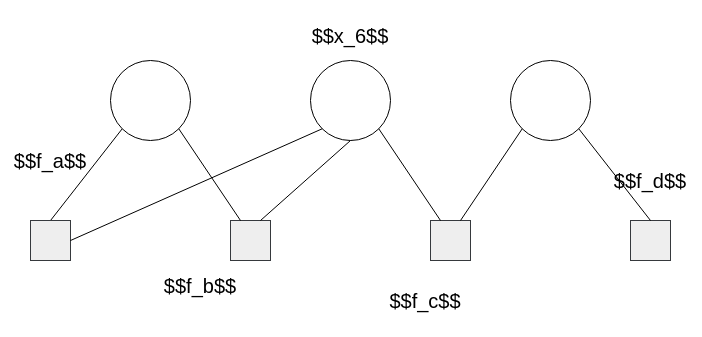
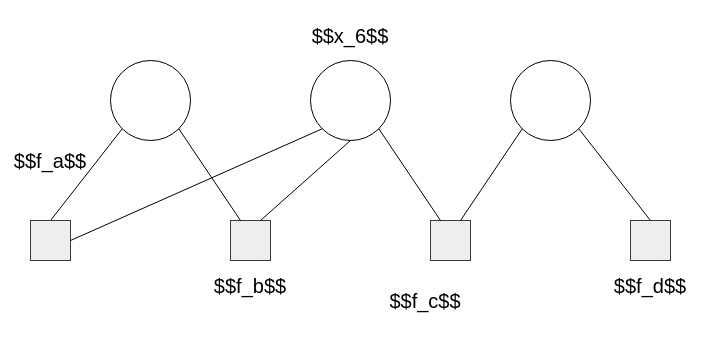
(651, 181) -> (651, 286)
(201, 286) -> (251, 286)
